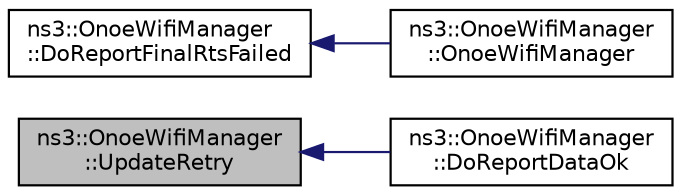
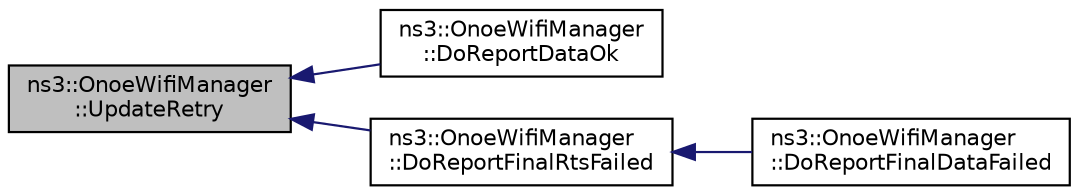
(532, 43) -> (911, 152)
none -> (342, 126)
